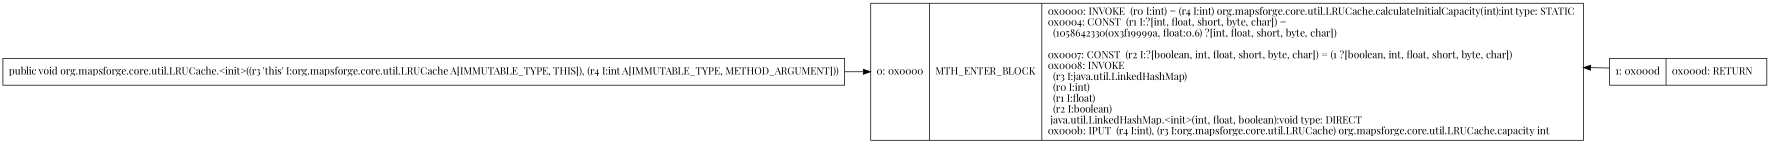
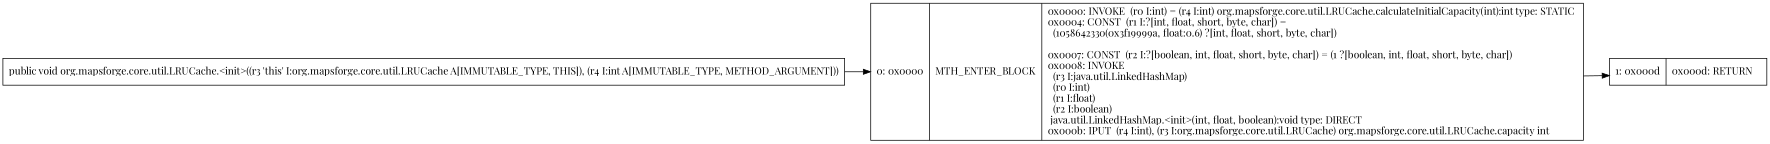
(1600, 68) -> (1593, 76)
